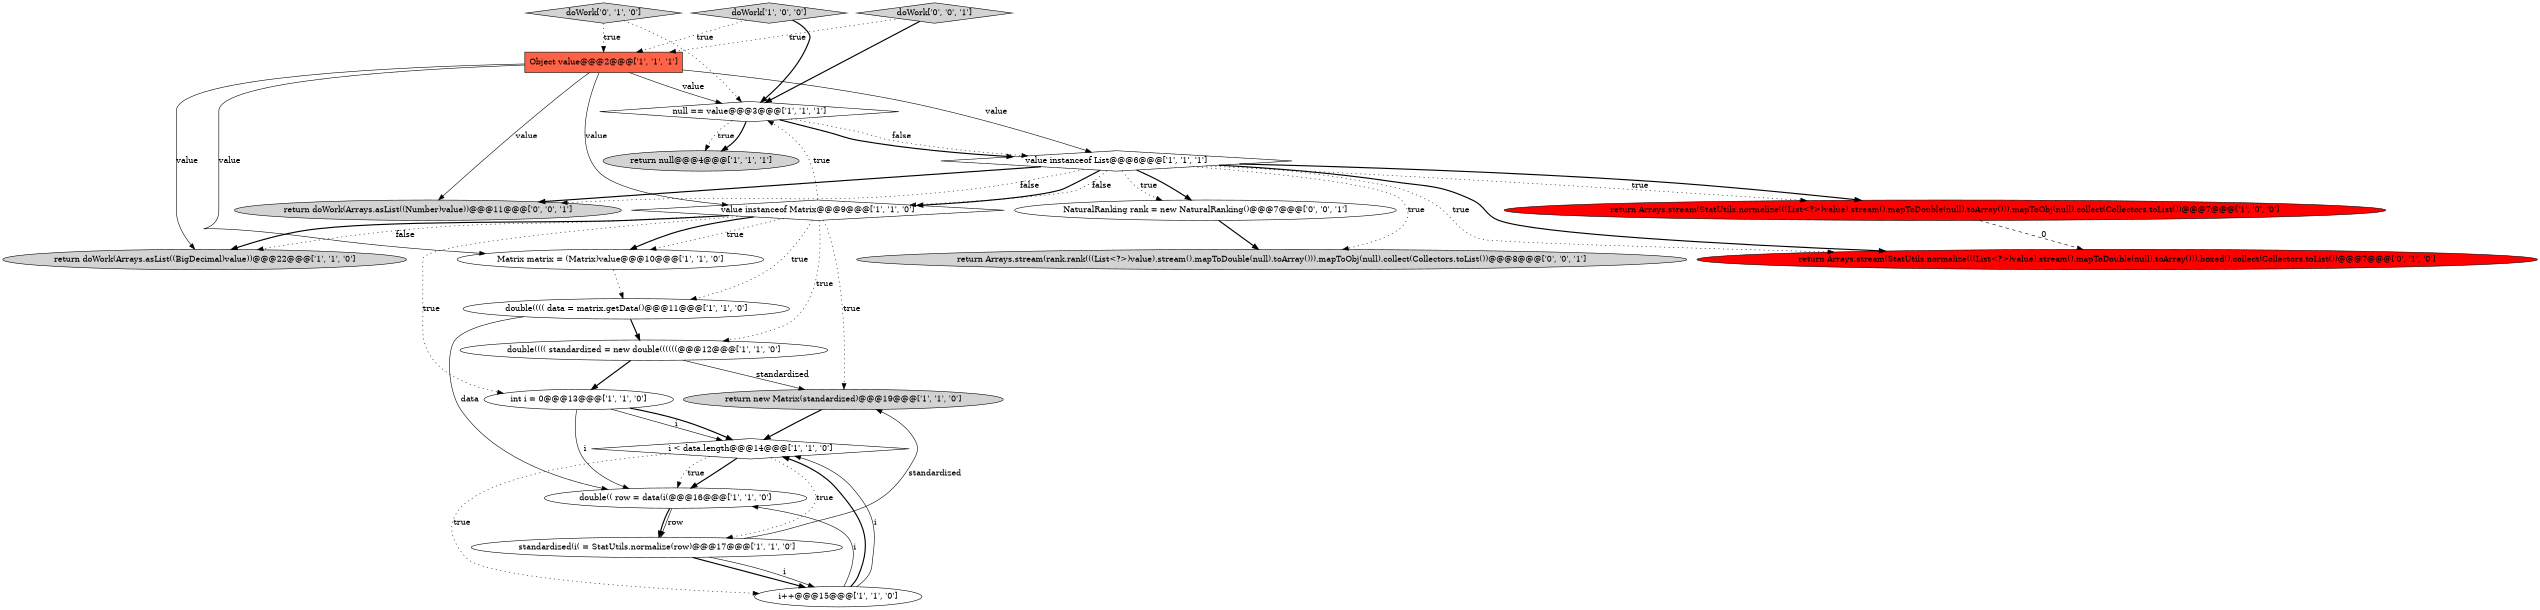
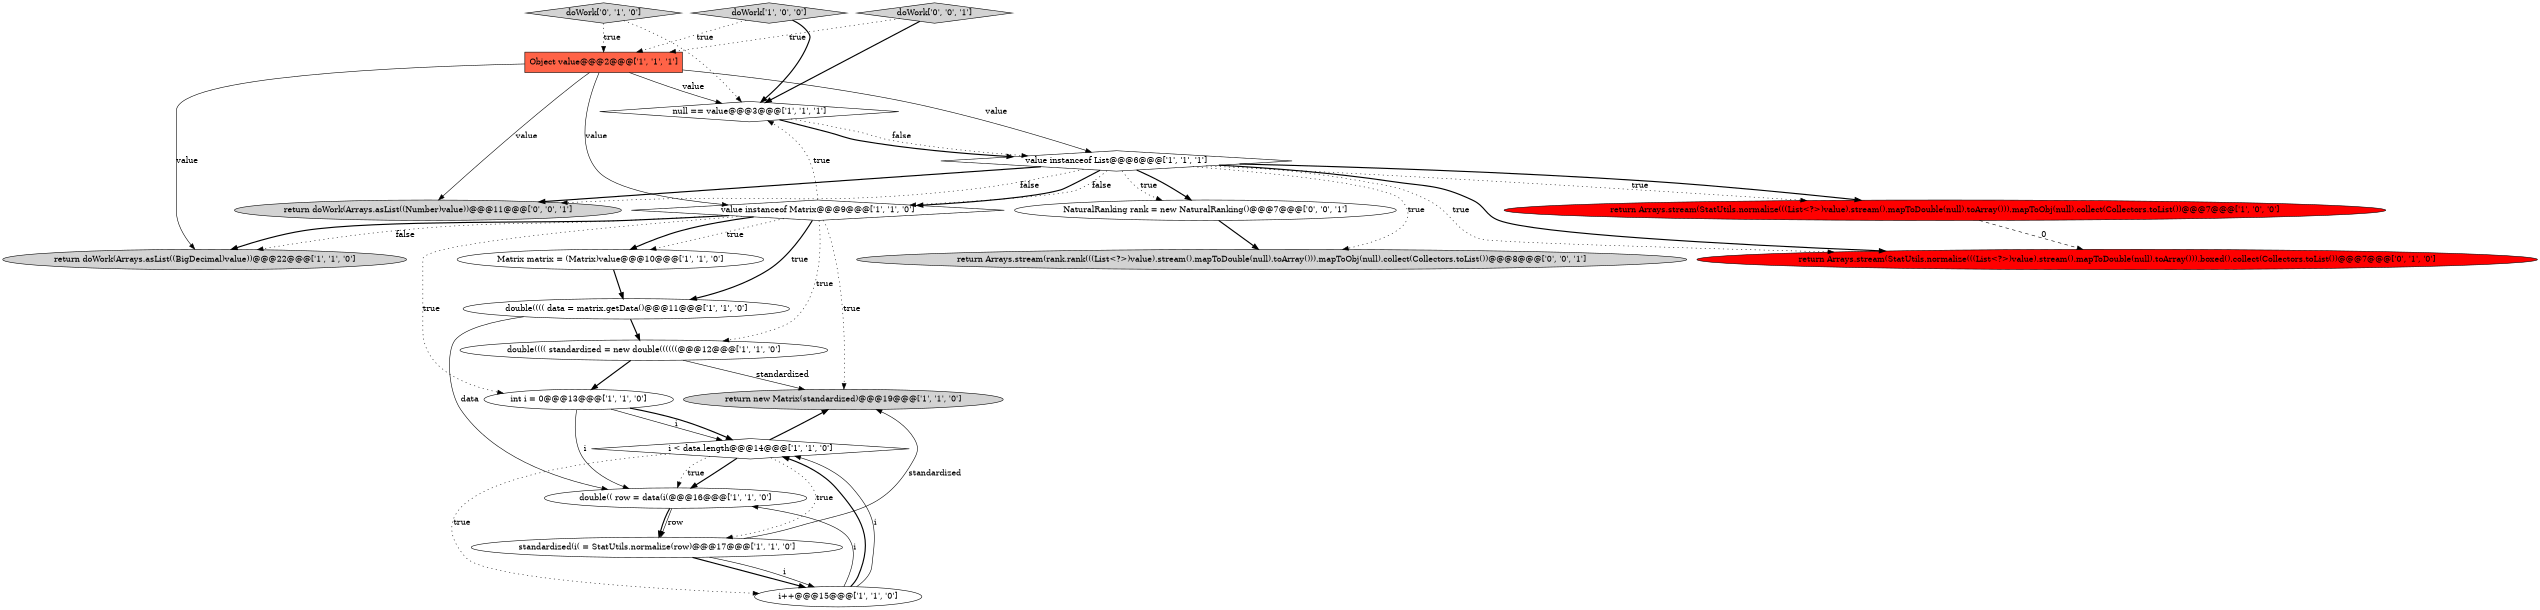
(219, 155) -> none
(701, 161) -> none
(764, 273) -> (764, 273)
(617, 281) -> (617, 281)
(795, 423) -> (796, 426)
